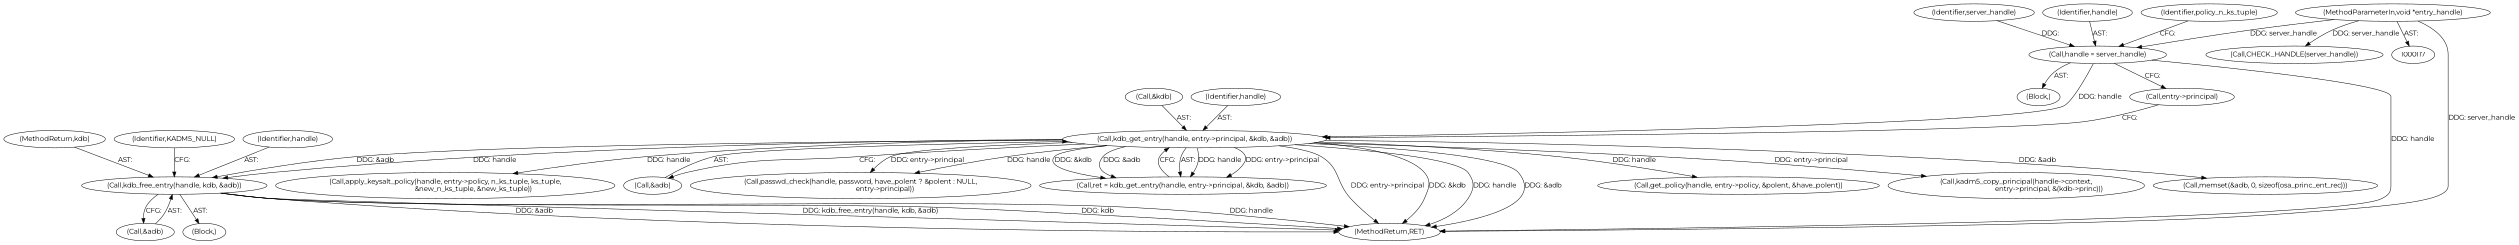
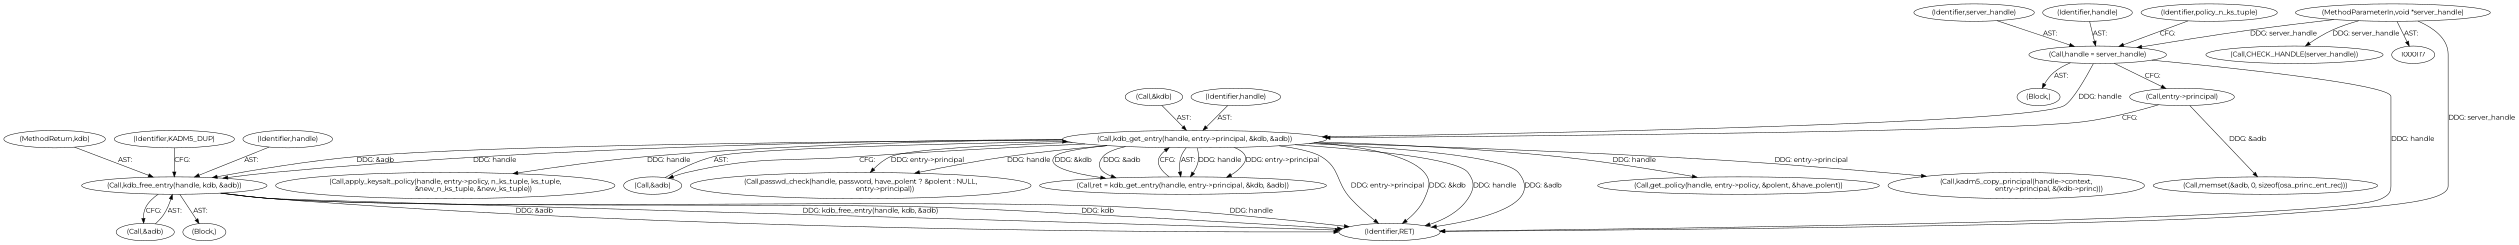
(2393, 13) -> (2393, 13)
(2051, 34) -> (2051, 34)
(174, 139) -> (174, 139)
(1764, 151) -> (2222, 139)
(1390, 232) -> (1390, 232)
